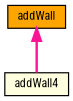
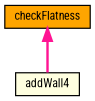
(37, 17) -> (48, 17)
